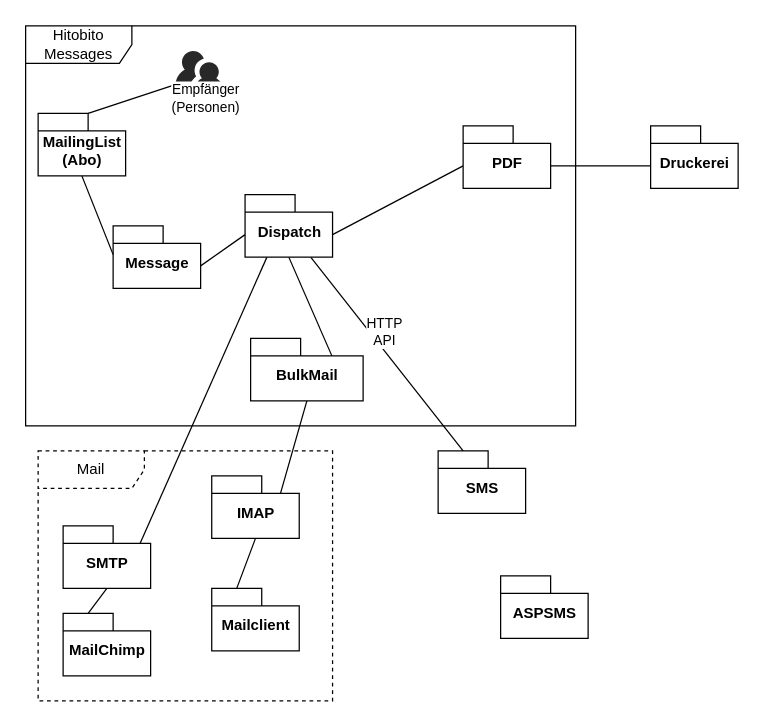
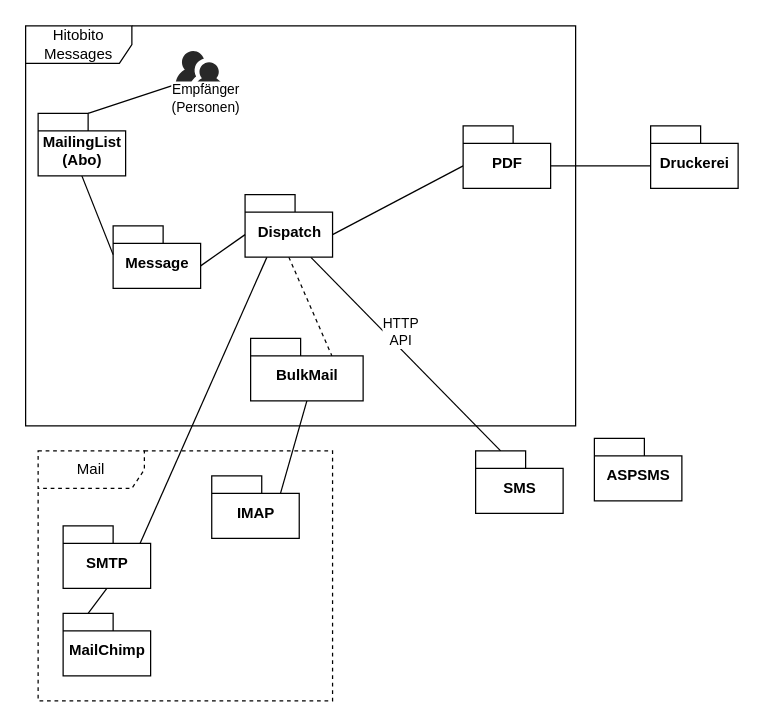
(310, 306) -> (310, 306)
(482, 482) -> (519, 482)
(246, 563) -> none
(544, 607) -> (638, 469)
(255, 619) -> none
